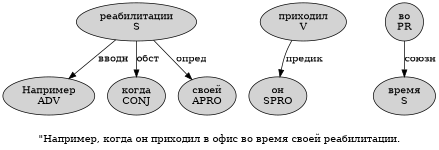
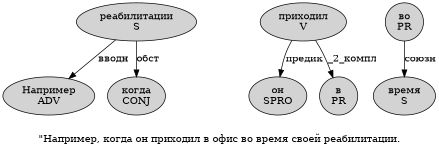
(207, 96) -> none
none -> (339, 96)
